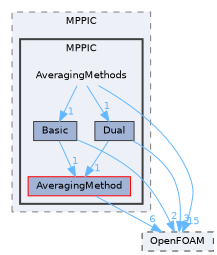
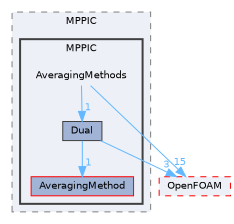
(55, 131) -> none
(137, 218) -> none
(178, 242) -> (195, 186)
